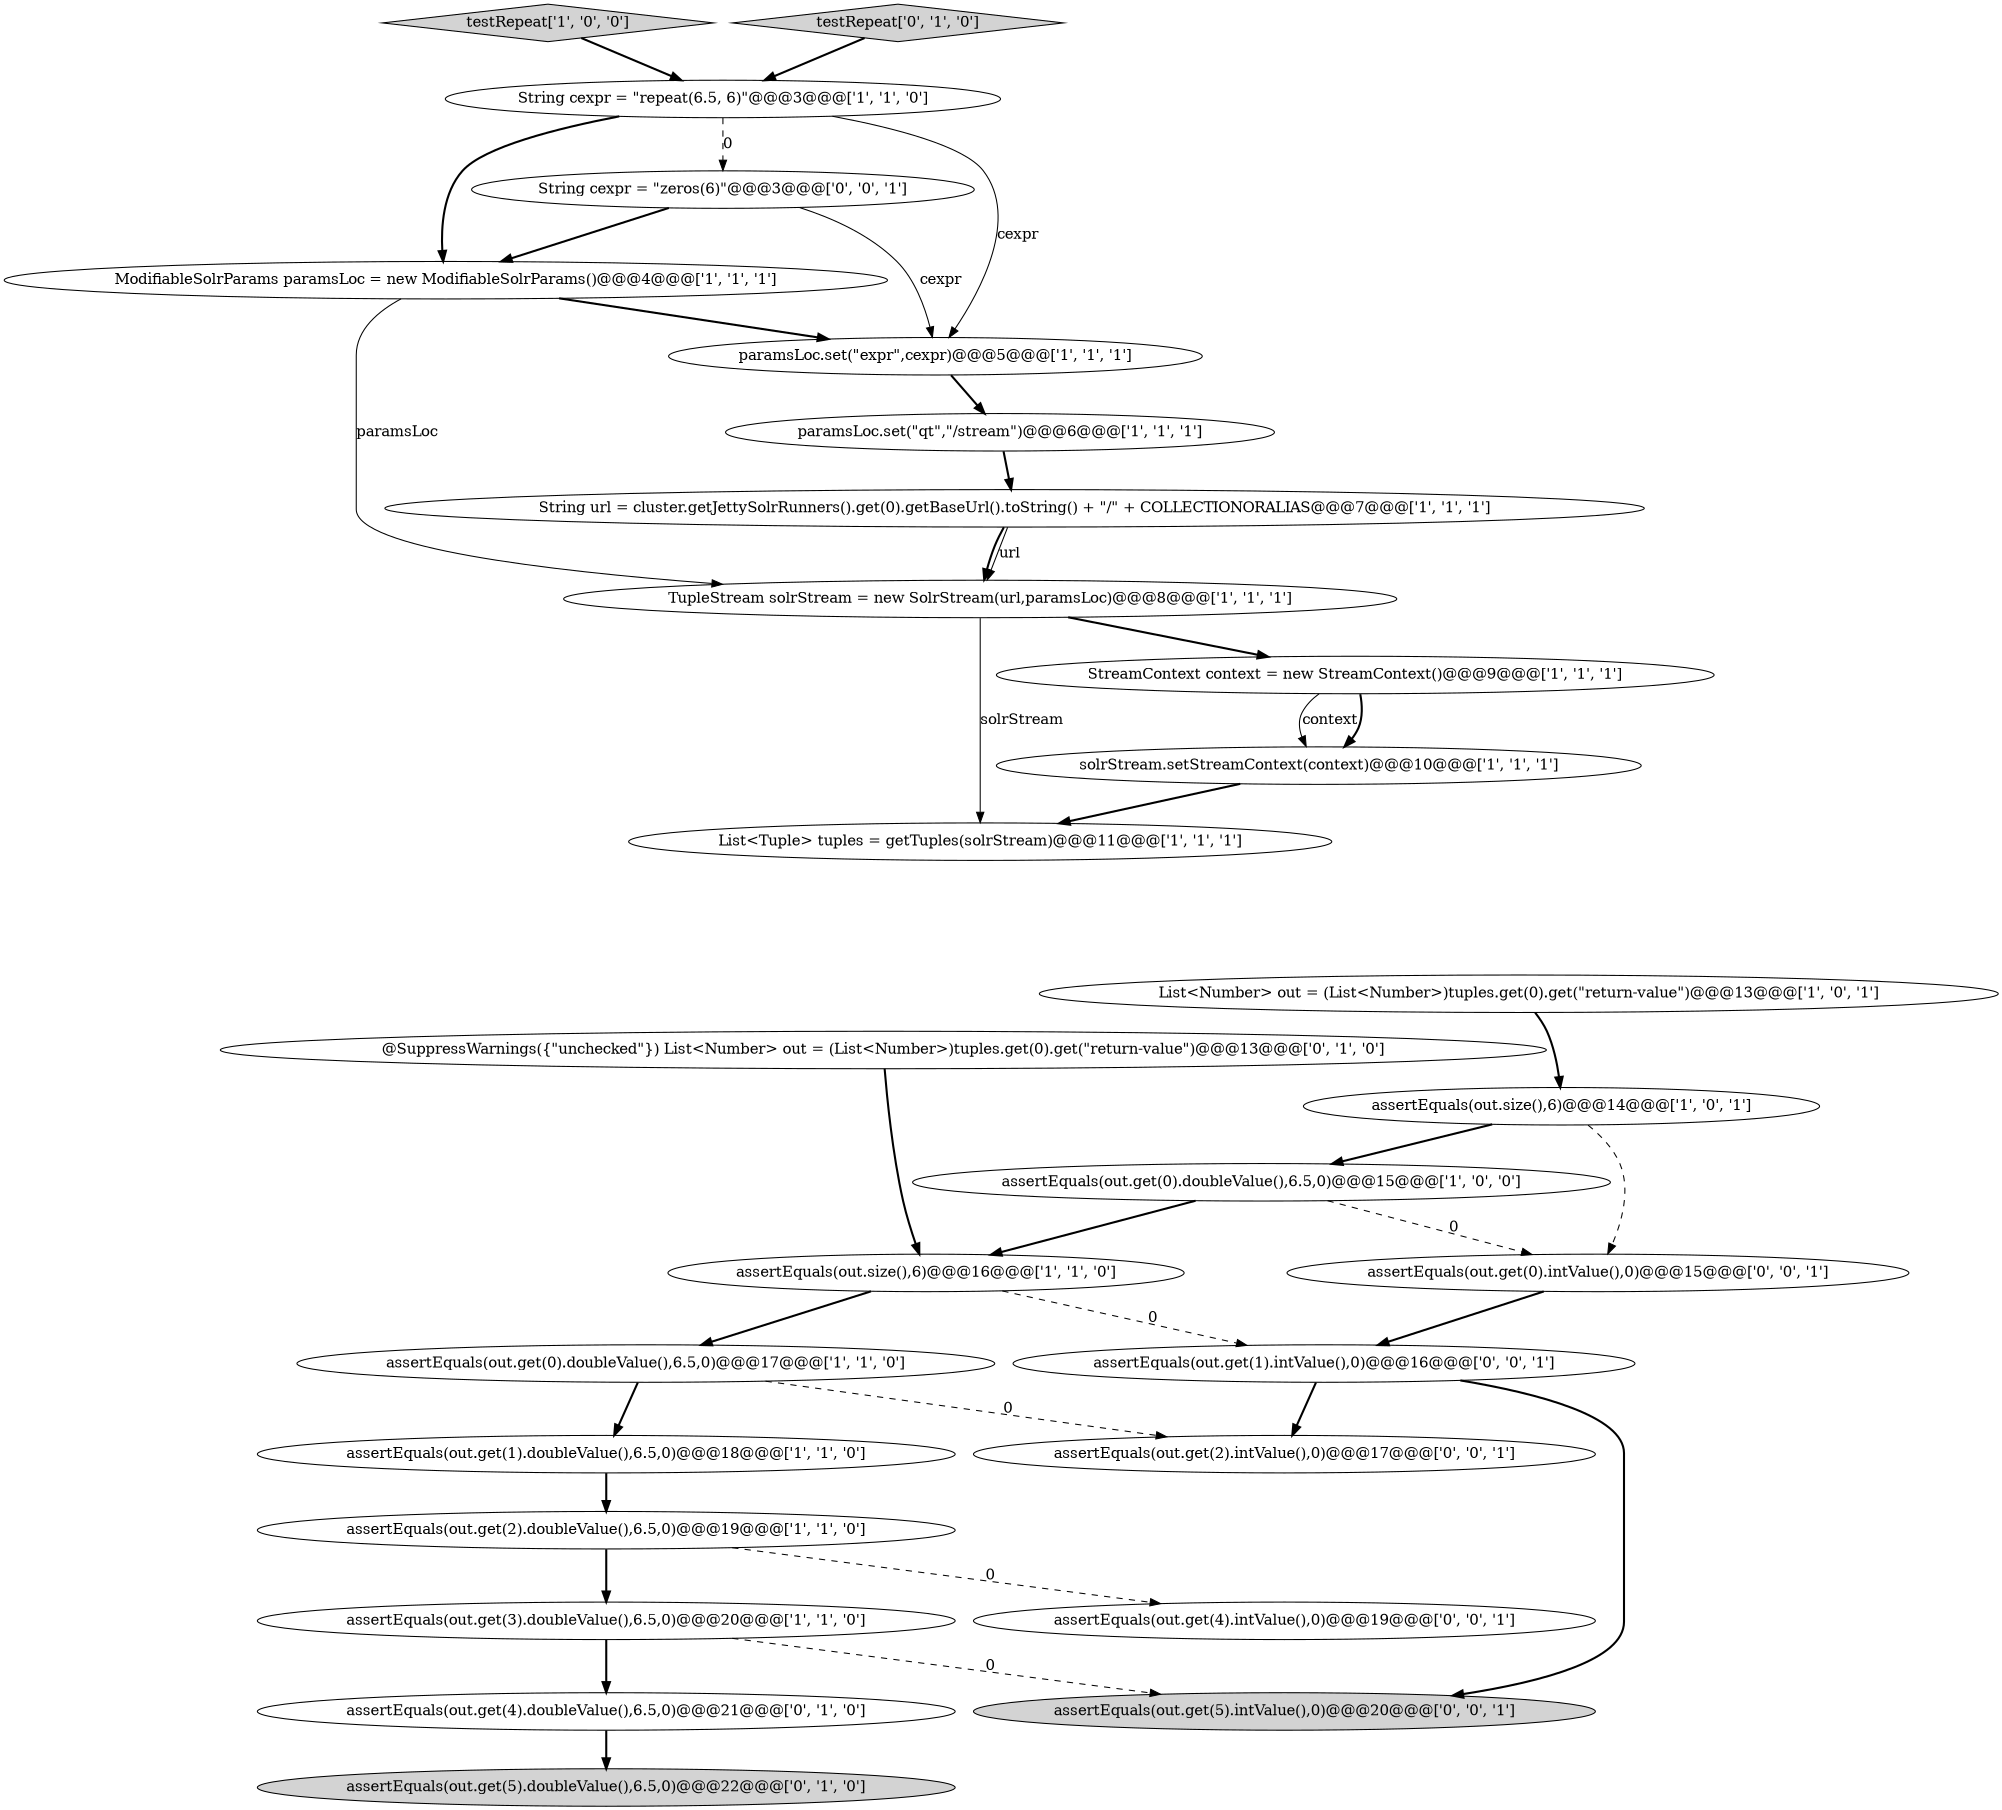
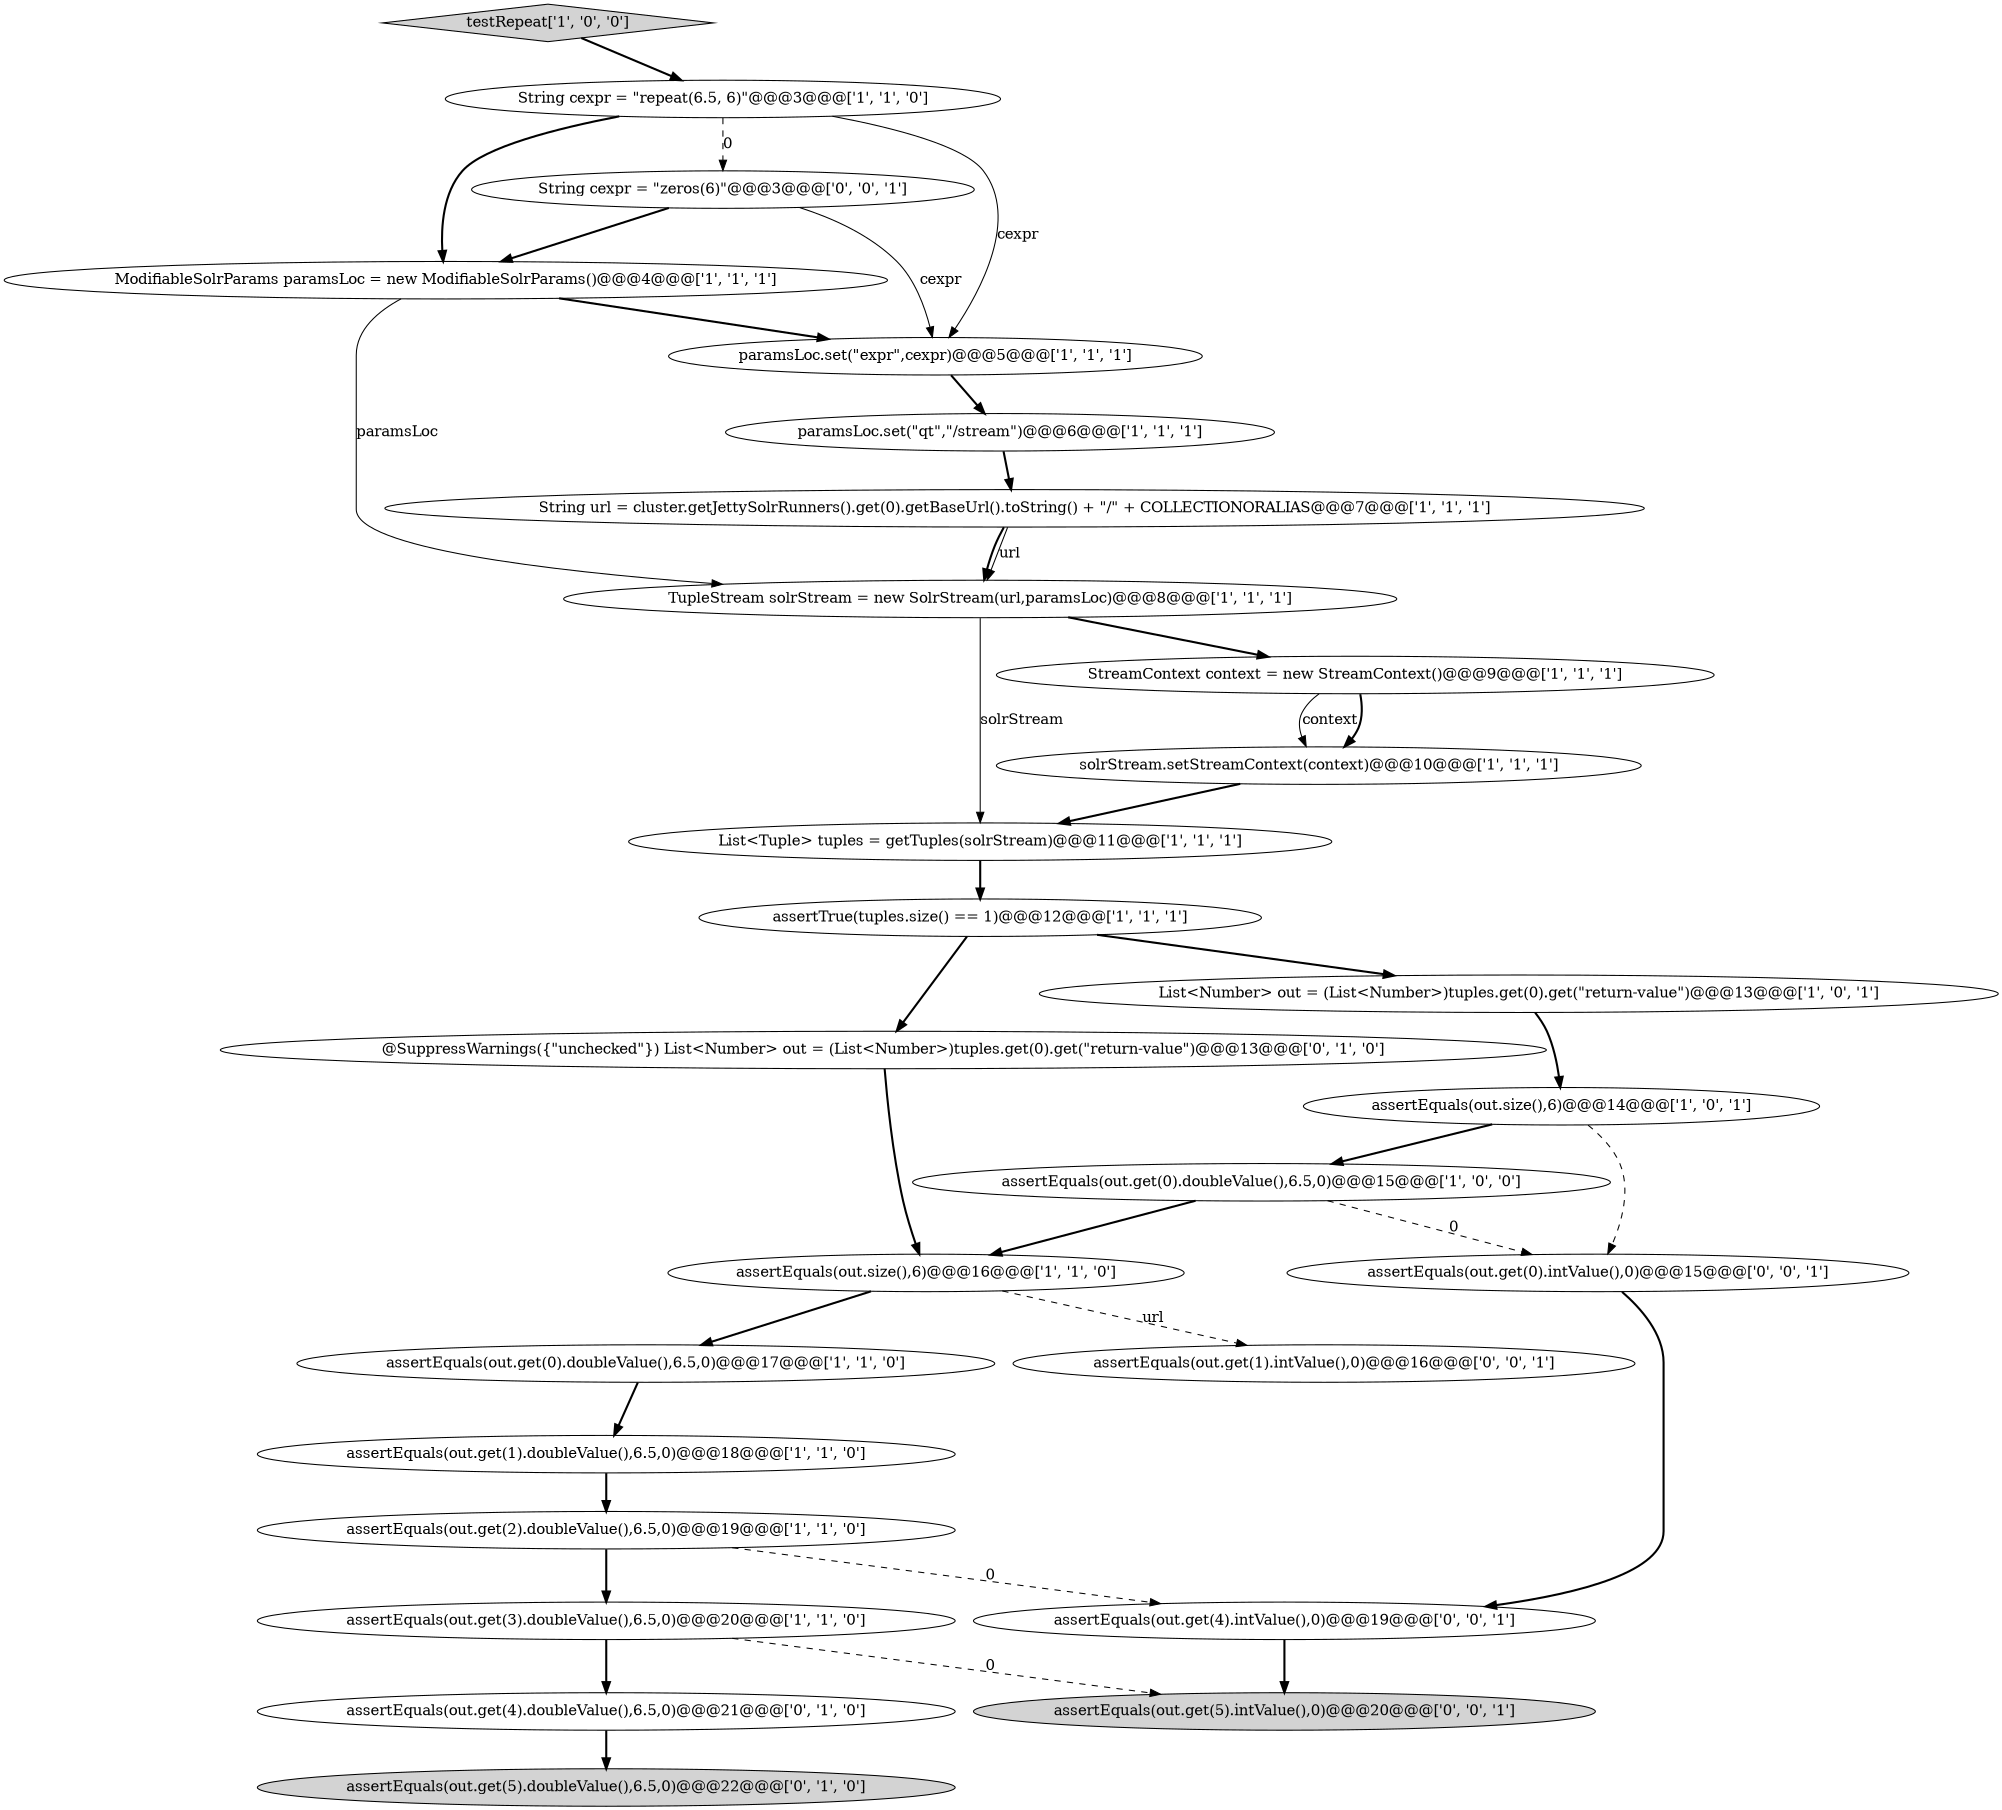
(898, 23) -> none
none -> (980, 918)
(1466, 1317) -> (1664, 1501)
(1153, 1318) -> (1153, 1318)
(1284, 1454) -> none
(1624, 1536) -> (1284, 1661)
